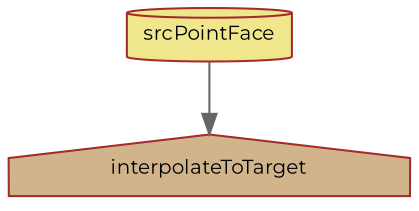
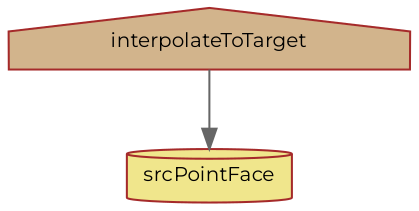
(209, 88) -> (209, 99)
